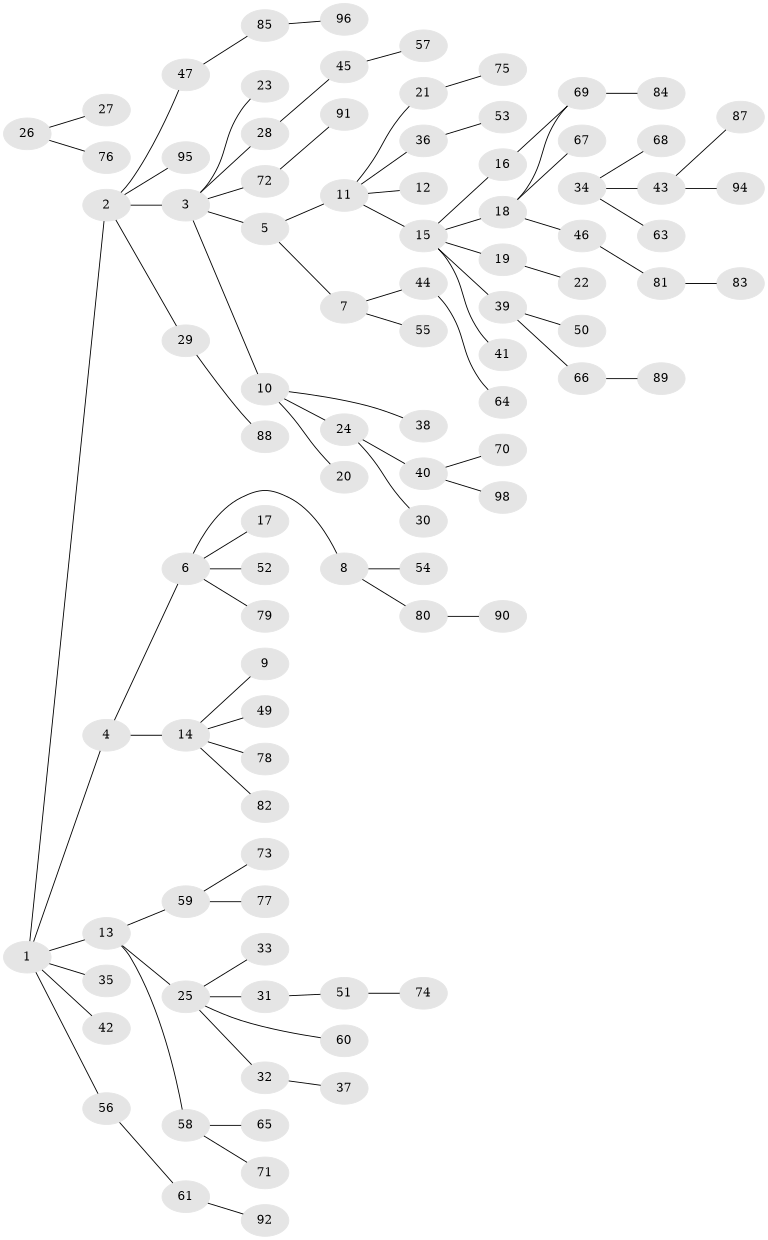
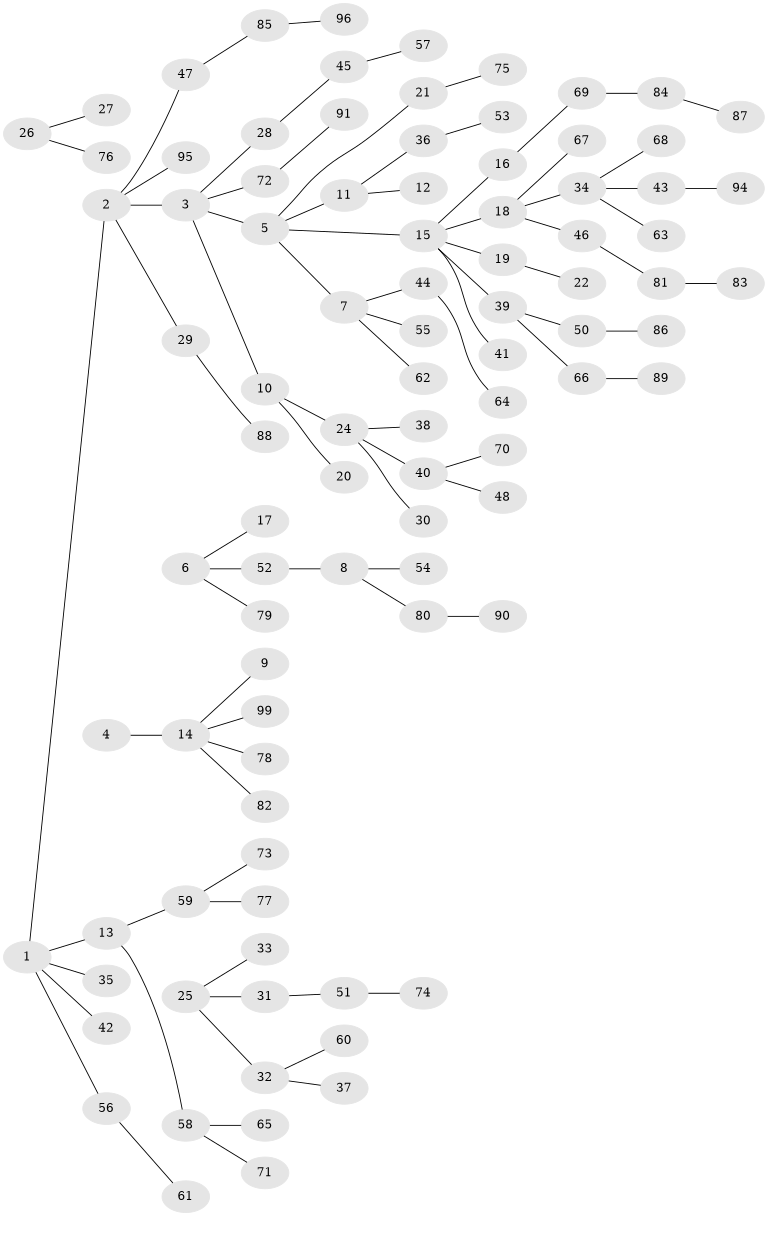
(265, 86) -> none
(383, 144) -> (340, 157)
(542, 153) -> (543, 200)
(701, 153) -> (701, 105)
(384, 216) -> (344, 232)
none -> (661, 331)
none -> (424, 379)
(347, 401) -> (384, 428)
(265, 490) -> (305, 569)
(503, 498) -> (503, 498)
(146, 652) -> none
(265, 711) -> (265, 711)
(67, 846) -> none
(146, 965) -> none
(262, 1026) -> (305, 1059)
(265, 1220) -> none
